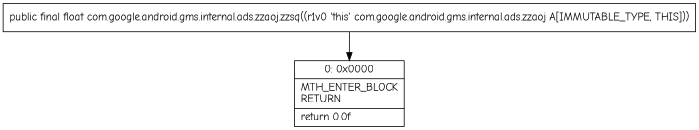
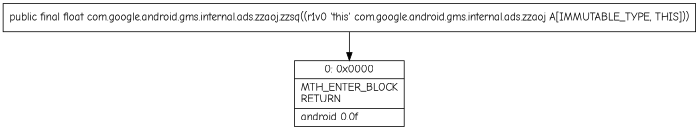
(326, 117) -> (329, 117)
